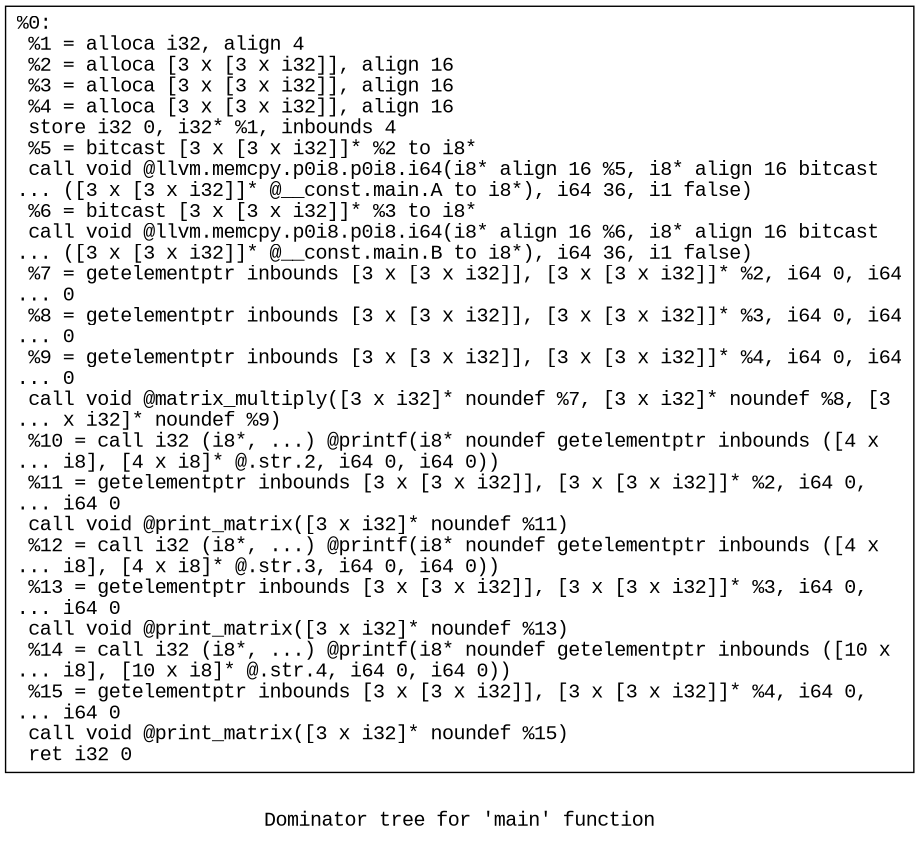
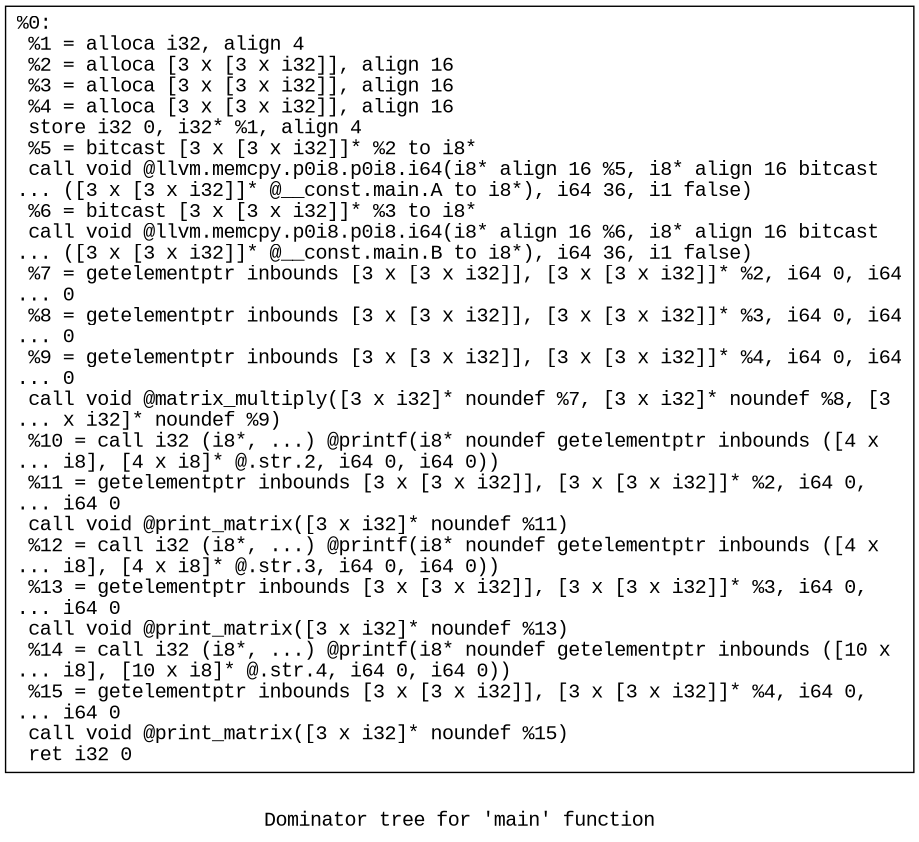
(207, 127) -> (189, 127)
